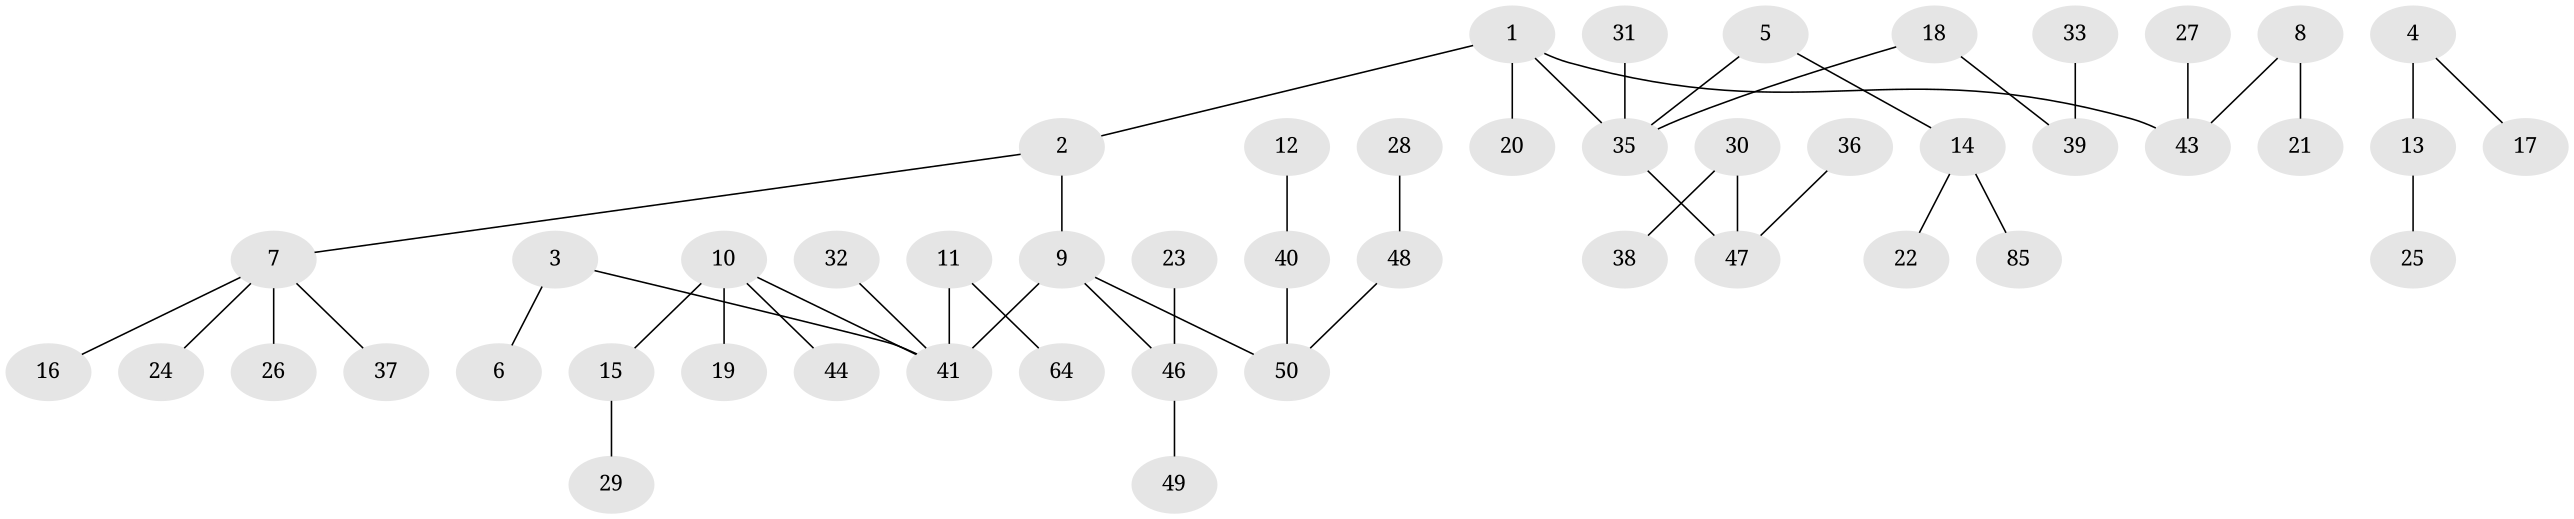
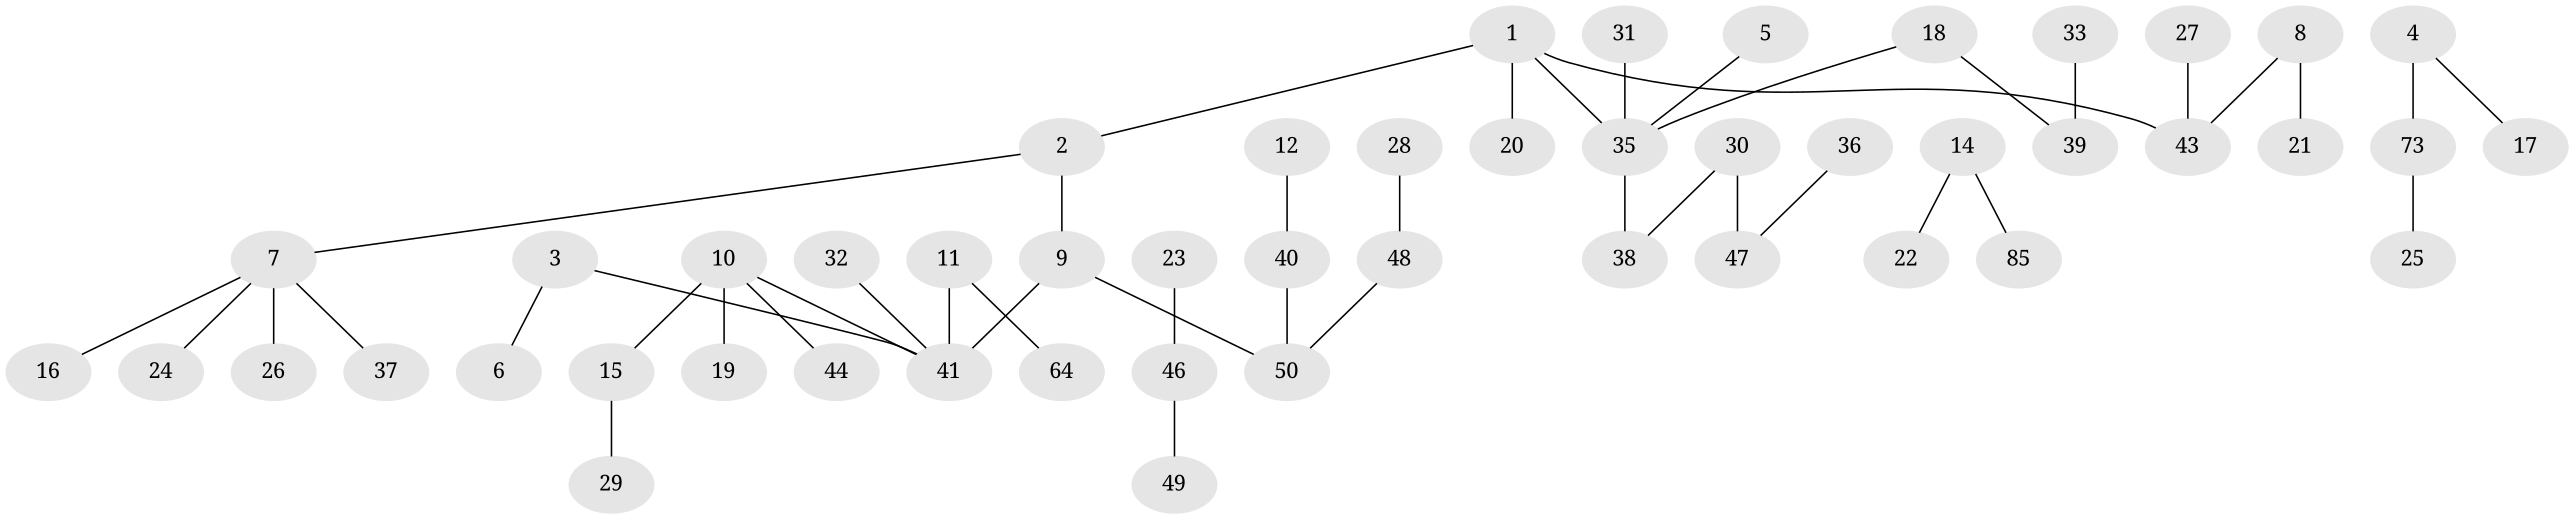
(1881, 100) -> none
(2413, 147) -> (2413, 147)
(1674, 197) -> (1625, 203)
(1118, 316) -> none
